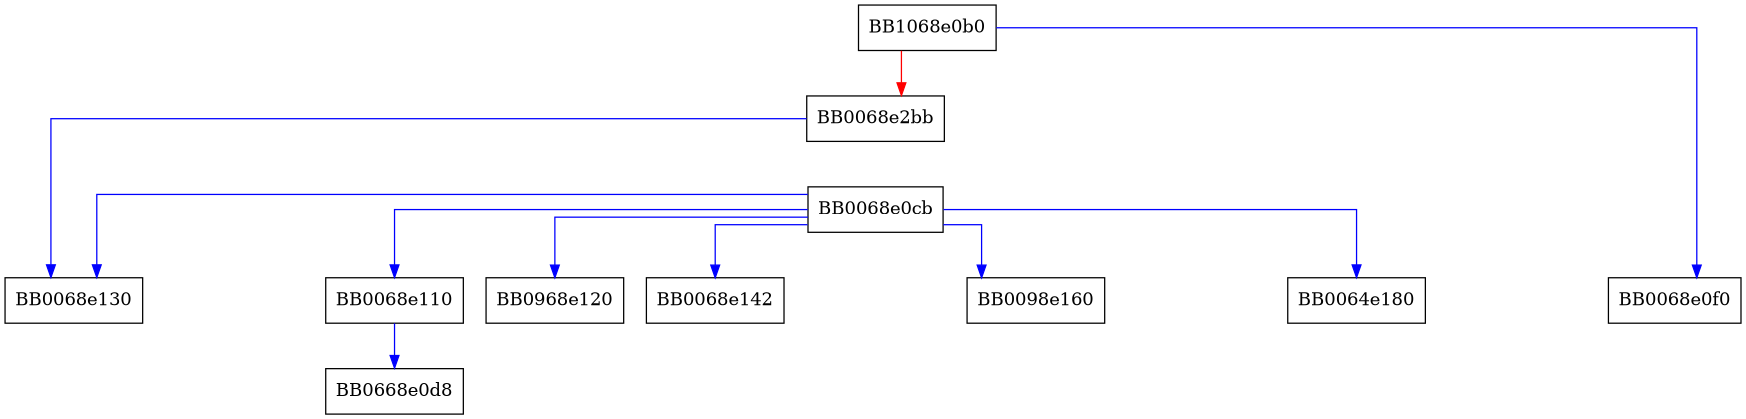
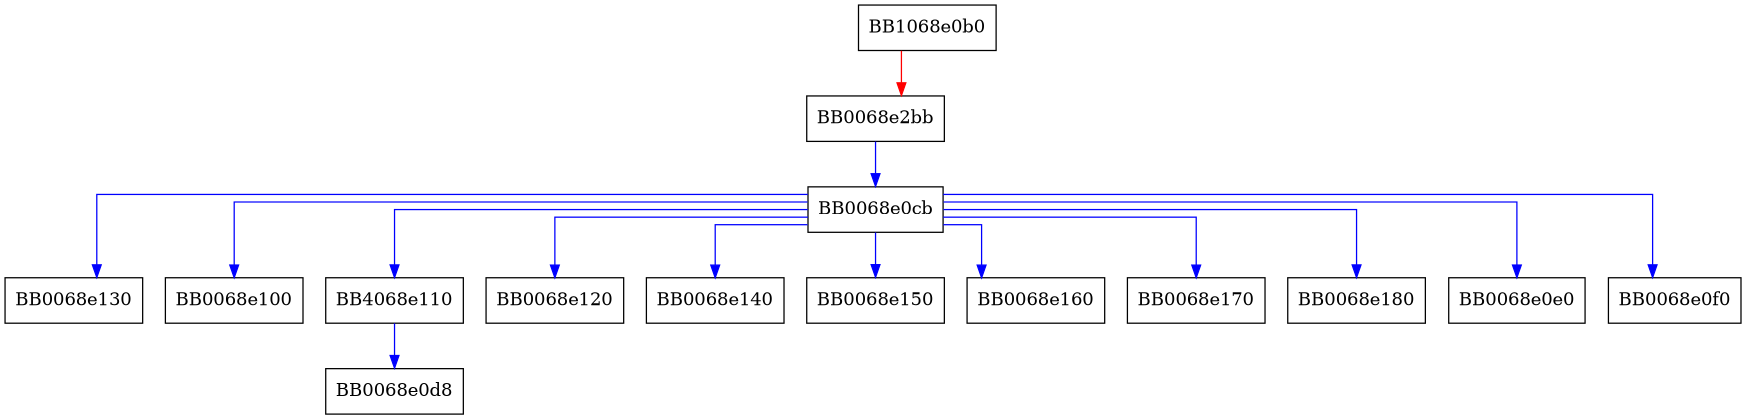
(1465, 28) -> (1333, 194)
(356, 119) -> (876, 158)
none -> (234, 300)
(395, 300) -> (395, 300)
(555, 300) -> (555, 300)
(715, 300) -> (715, 300)
none -> (876, 300)
(1036, 300) -> (1036, 300)
none -> (1196, 300)
(1357, 300) -> (1357, 300)
none -> (1517, 300)
(395, 391) -> (395, 391)
